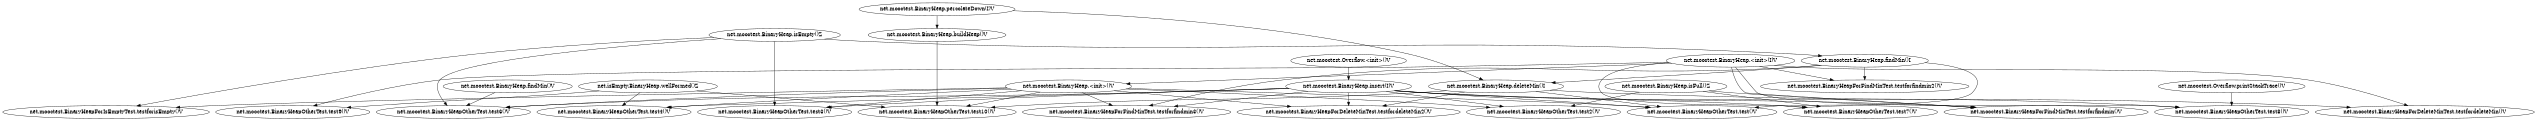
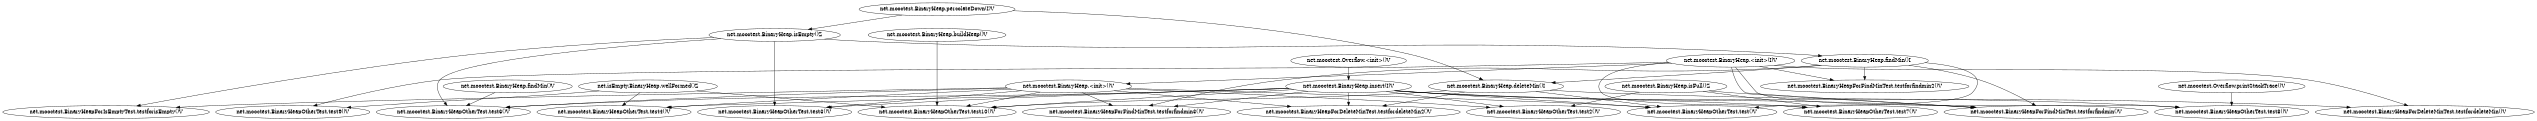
(937, 20) -> (857, 22)
none -> (1973, 78)
none -> (1145, 98)
